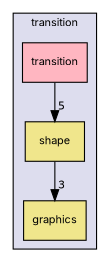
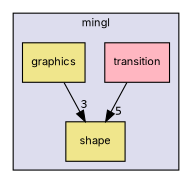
(55, 24) -> (96, 24)
(55, 176) -> (72, 97)
